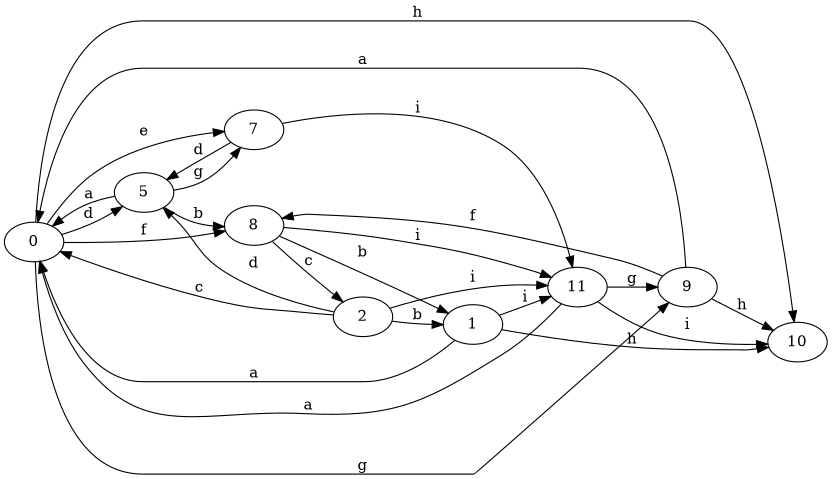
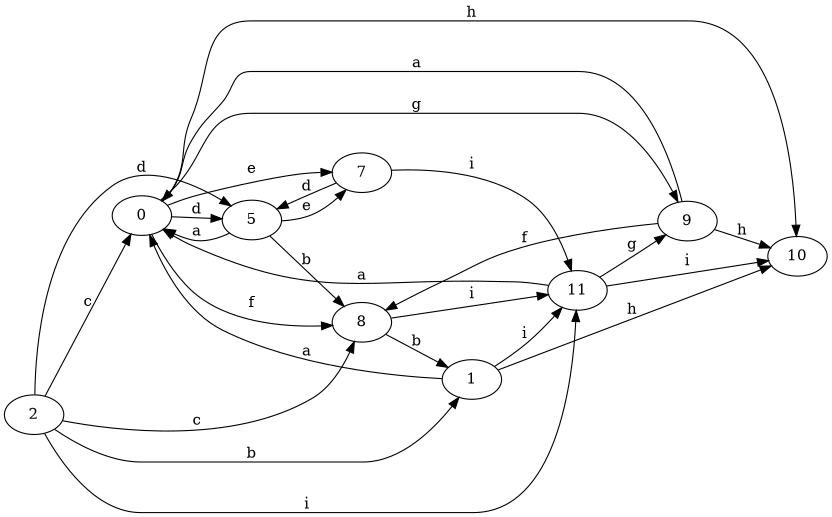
(199, 172) -> (307, 206)
(303, 269) -> (220, 427)
